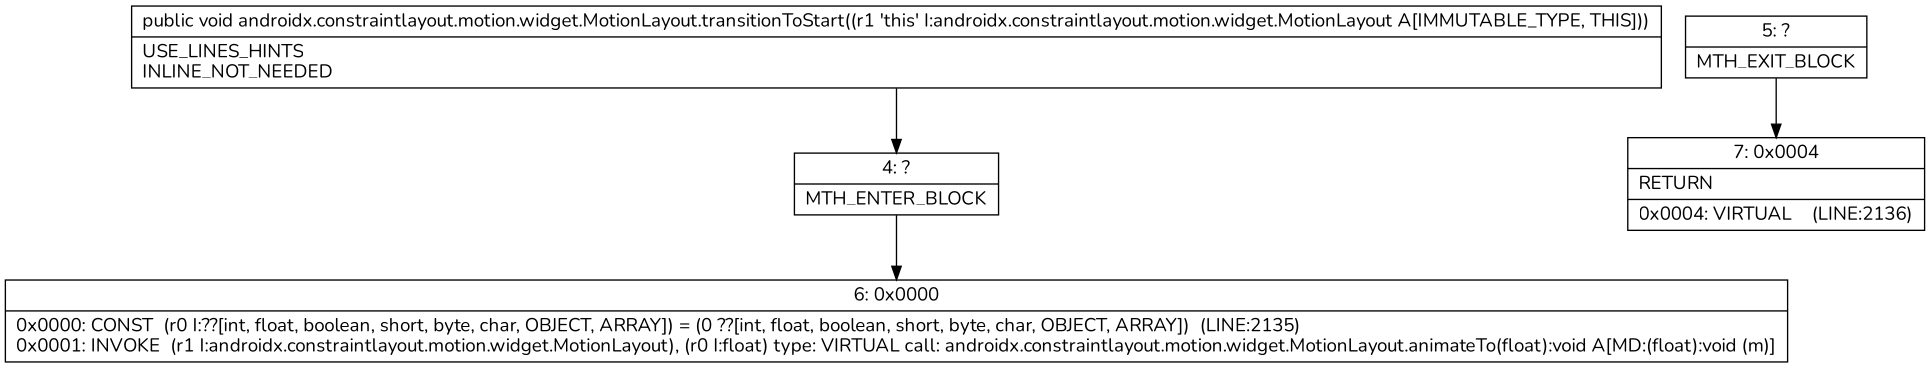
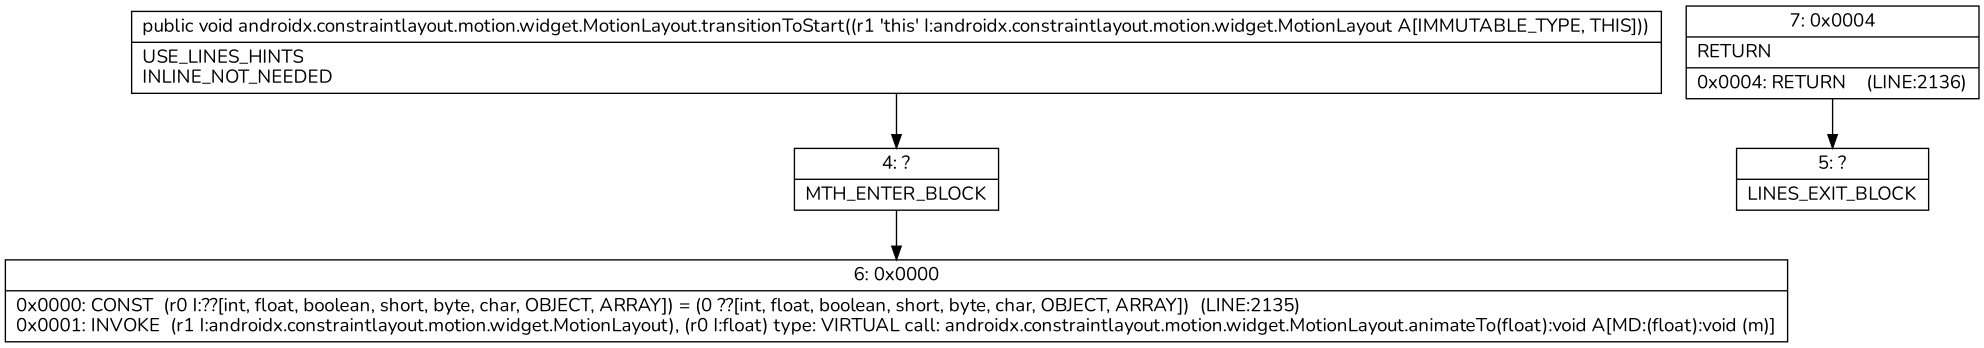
(1776, 62) -> (1833, 194)
(1776, 101) -> (1833, 117)
(1776, 214) -> (1833, 83)
